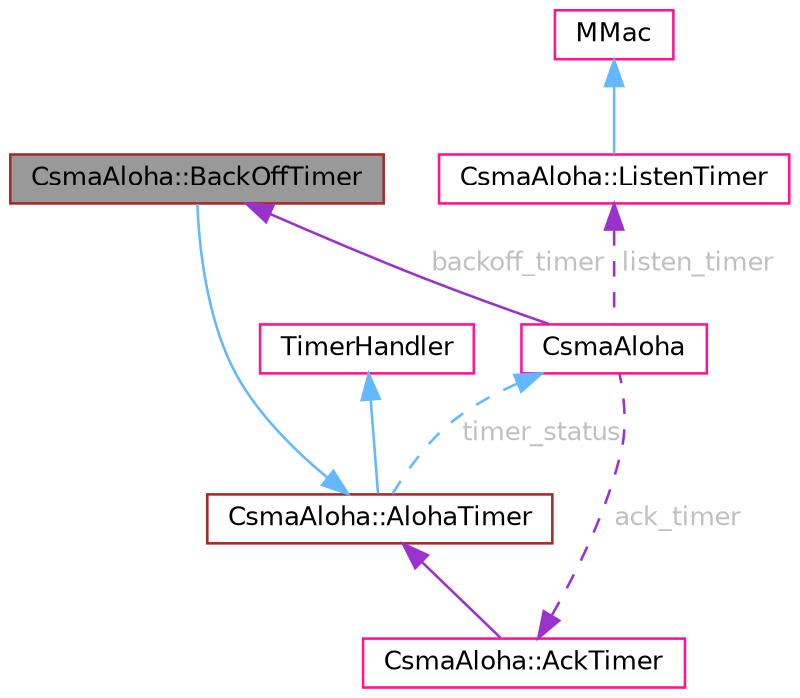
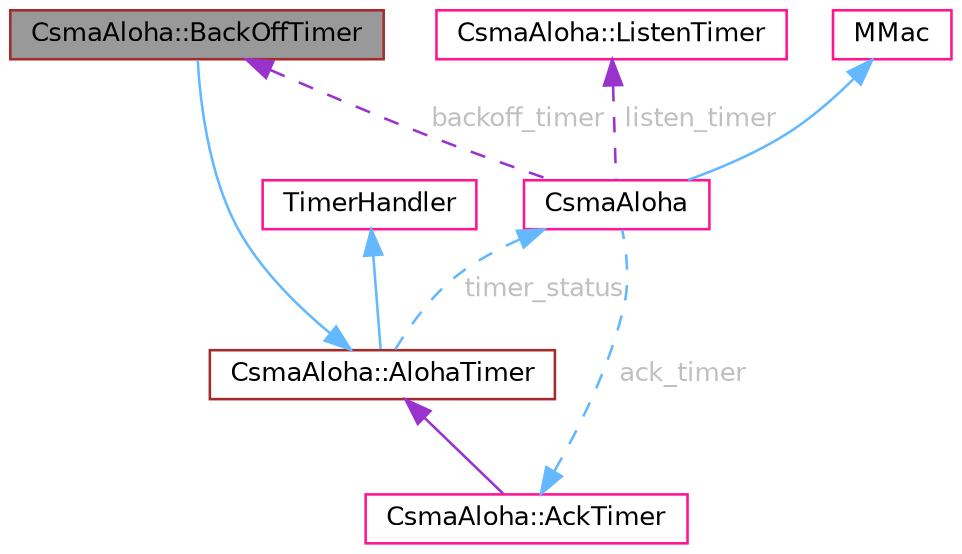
(614, 120) -> (777, 139)
(409, 272) -> (409, 128)
(607, 499) -> (609, 355)
